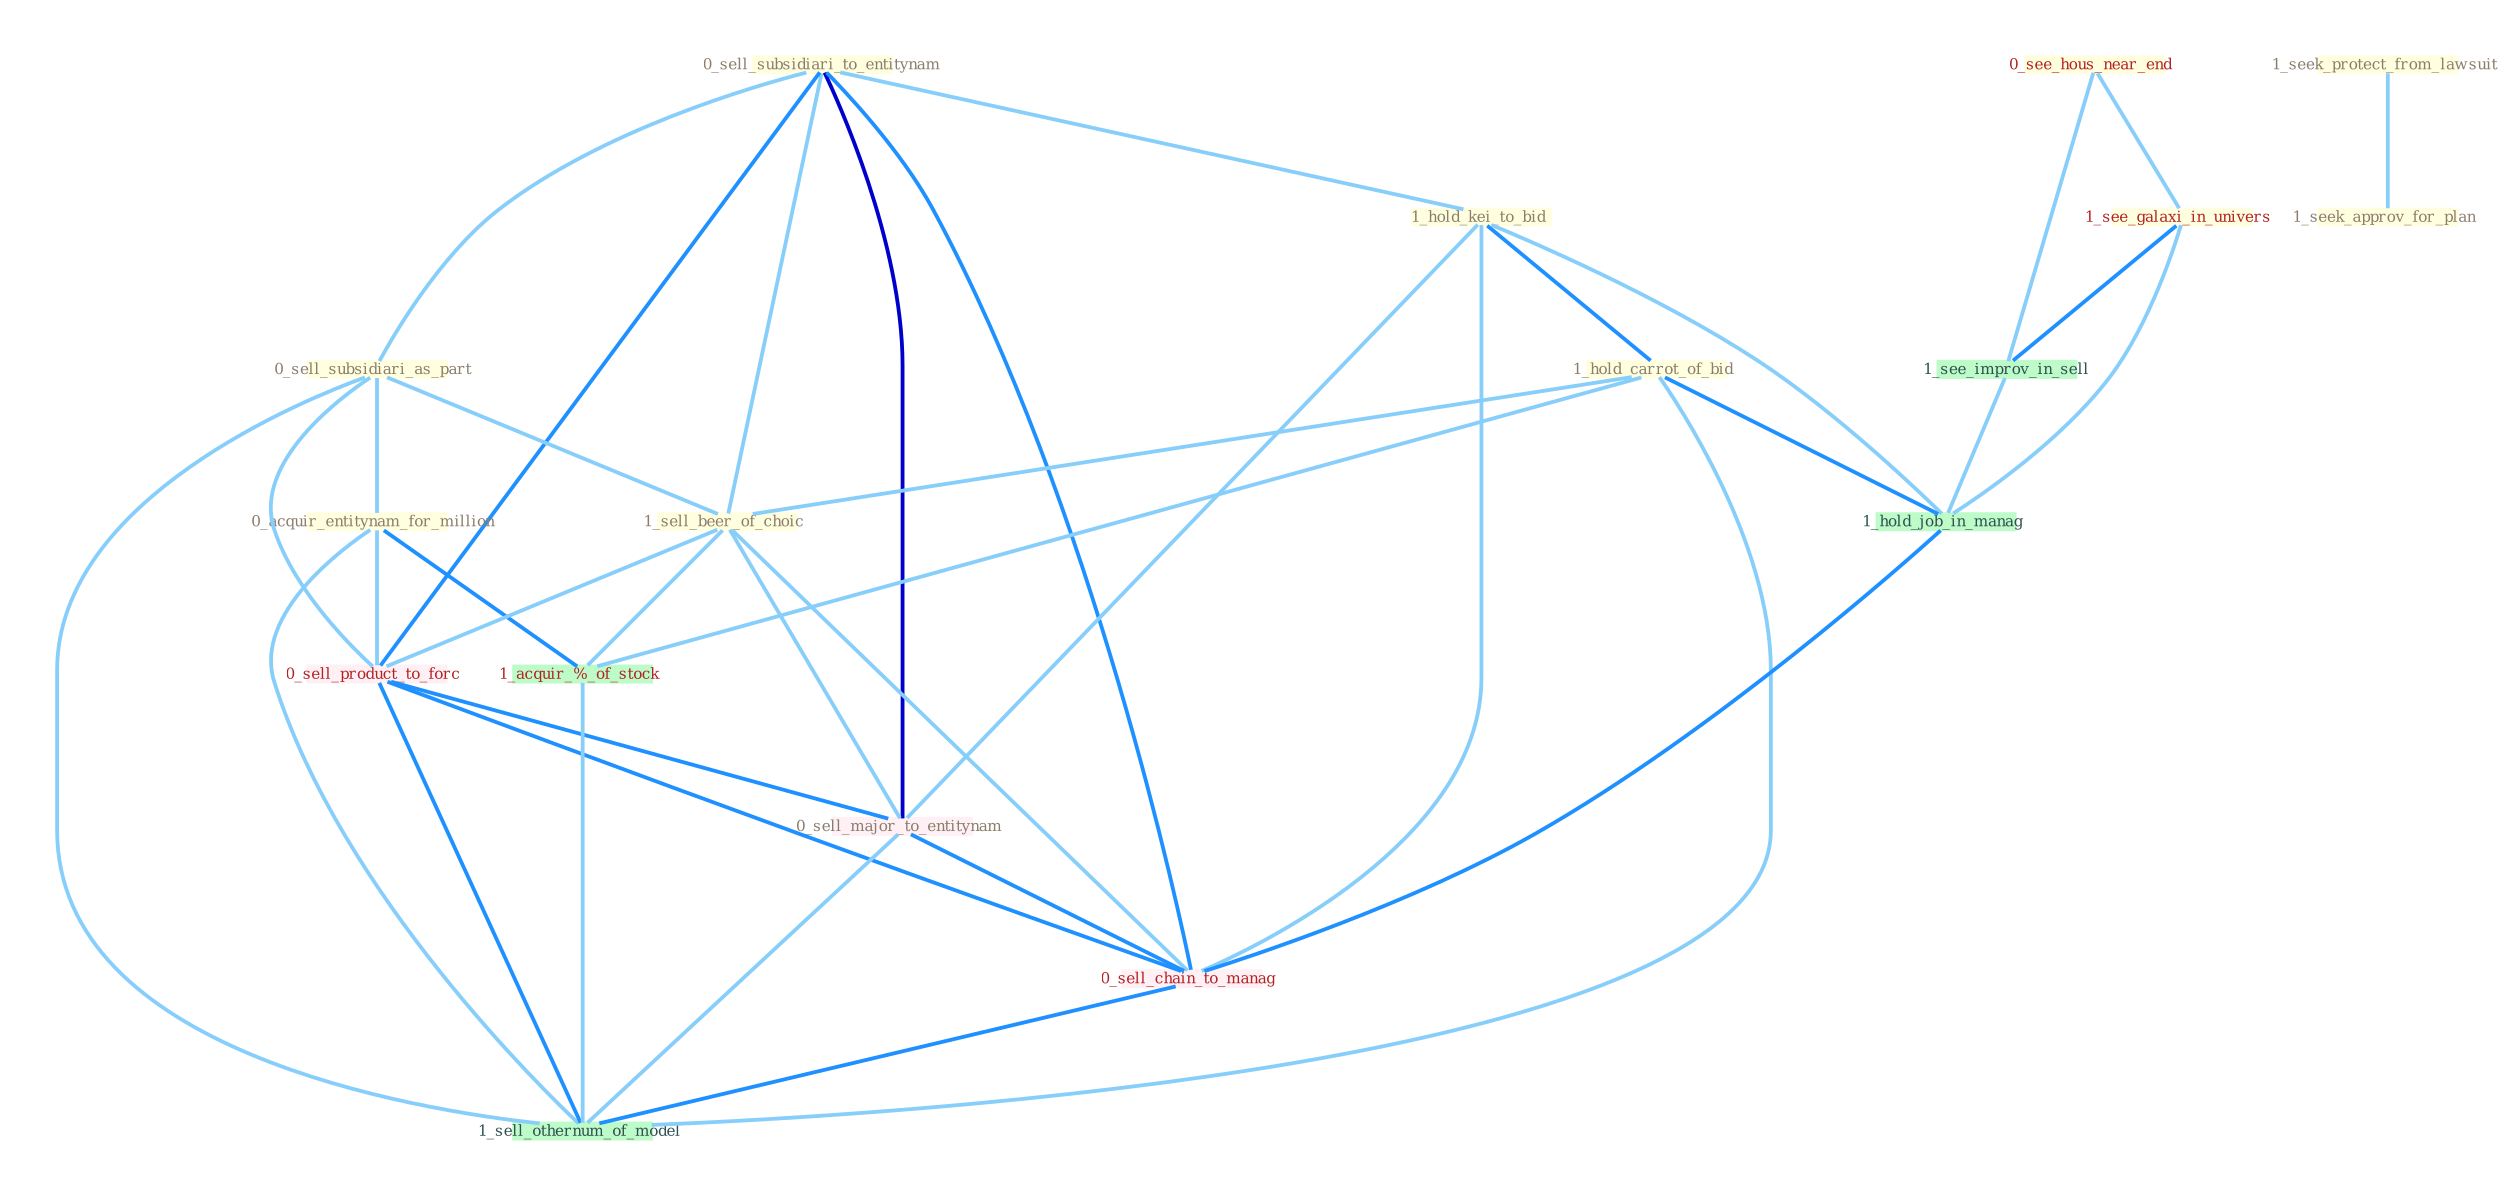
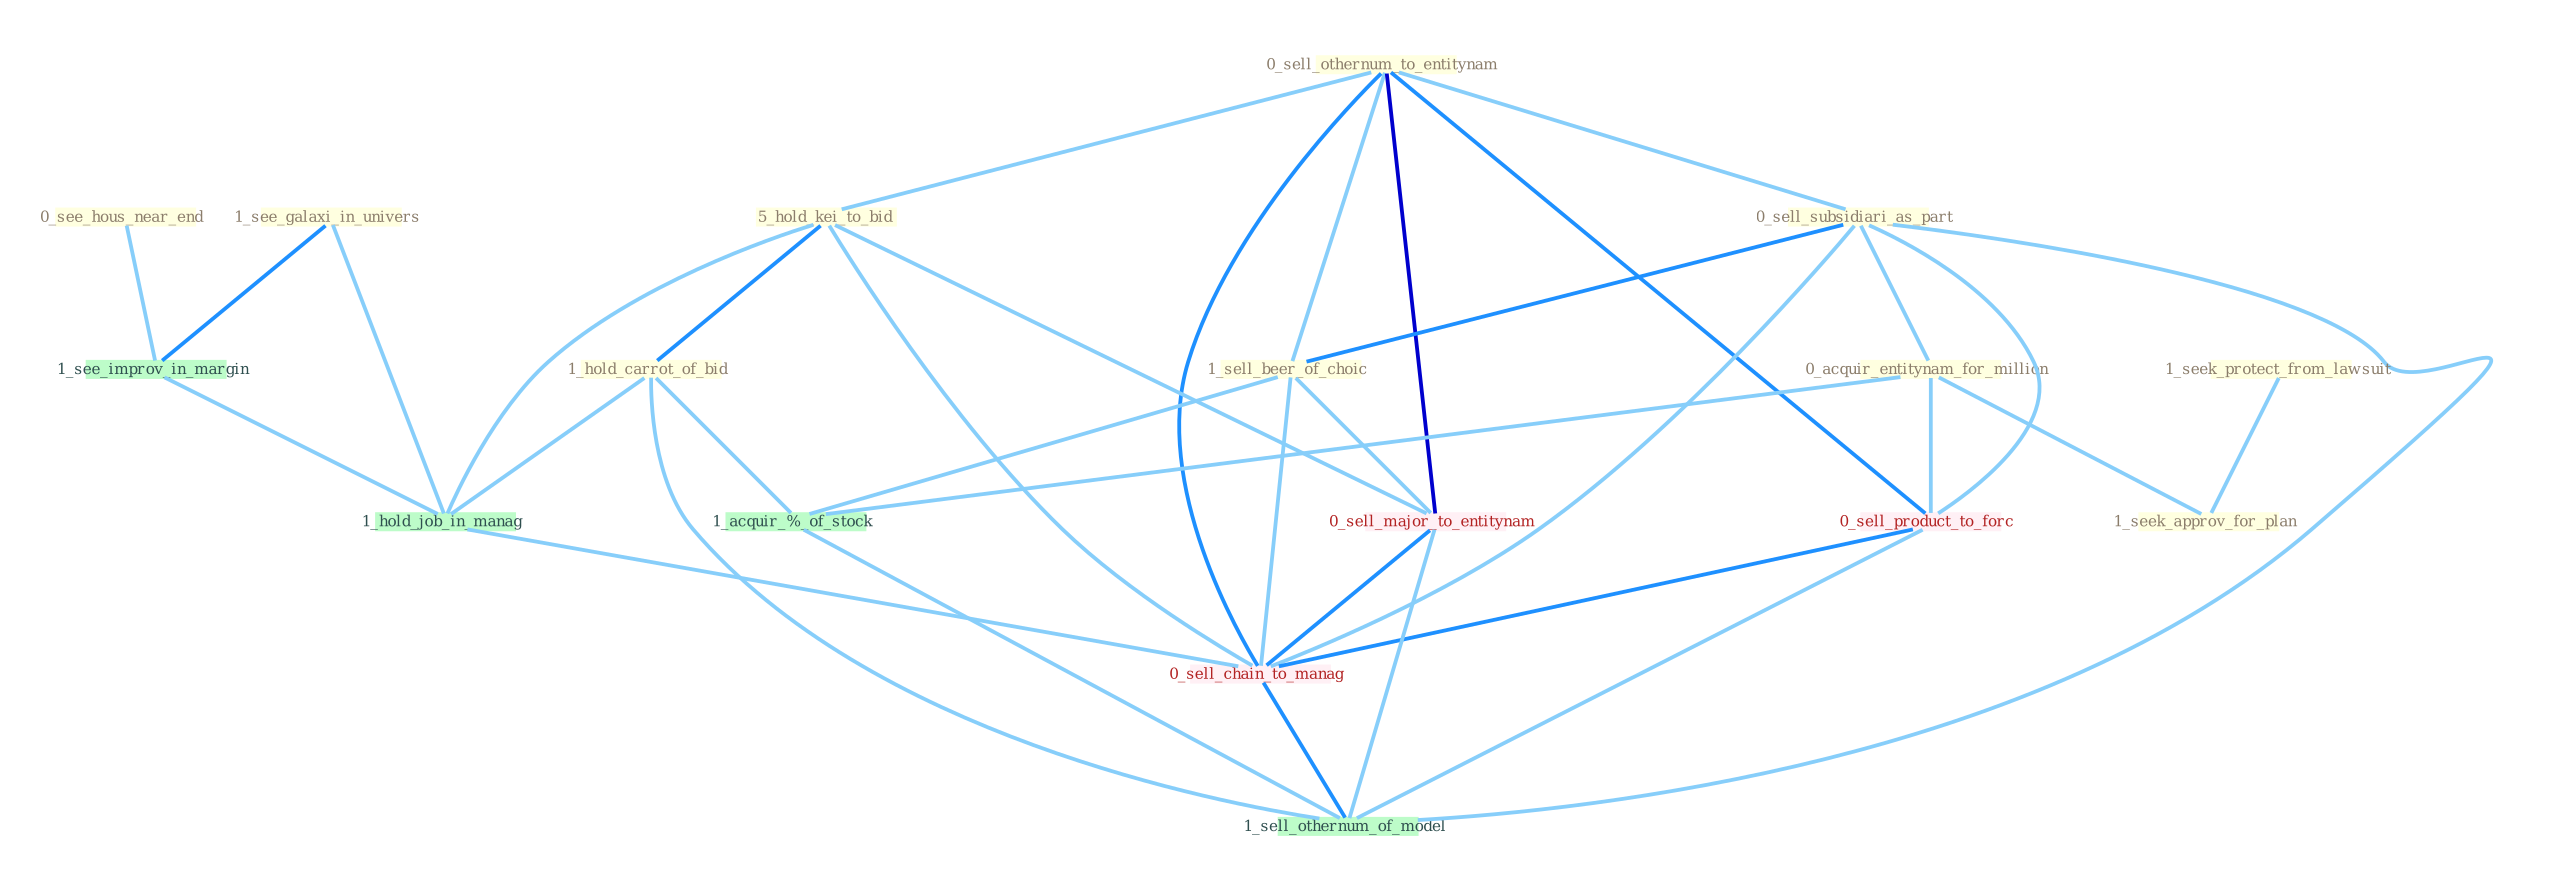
(823, 65) -> (1386, 65)
(2095, 65) -> (126, 217)
(2138, 141) -> none
(1481, 217) -> (826, 217)
(2182, 217) -> (331, 217)
(2007, 369) -> (156, 369)
(1192, 446) -> none
(1802, 446) -> (548, 446)
(569, 453) -> (1575, 293)
none -> (1593, 488)
(481, 598) -> (1471, 432)
(552, 598) -> none
(583, 674) -> (796, 522)
(640, 750) -> none
(1599, 795) -> (853, 598)
(903, 826) -> (1436, 522)
(348, 840) -> (2070, 446)
(480, 903) -> (1640, 674)
